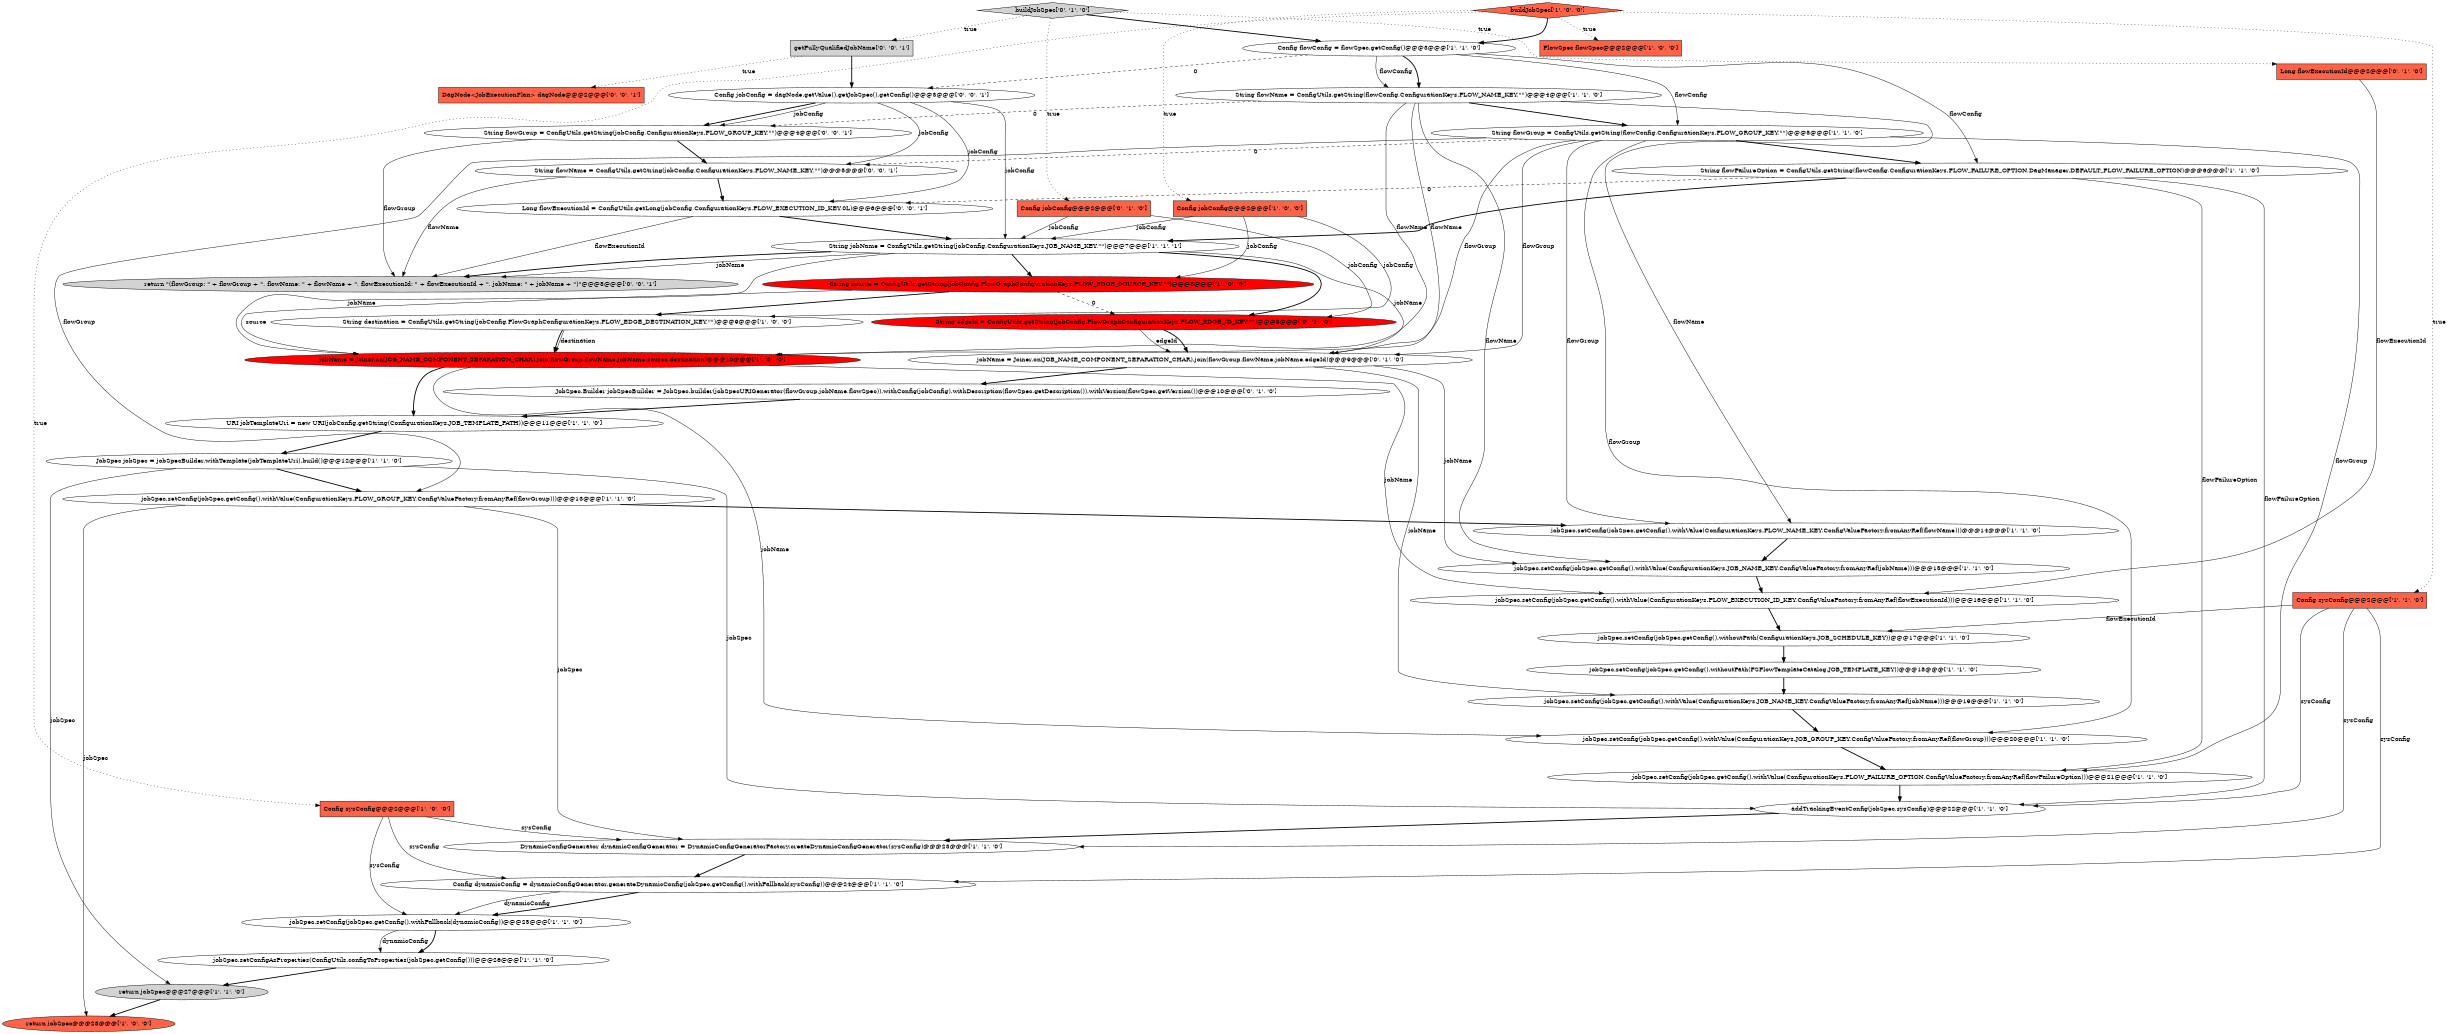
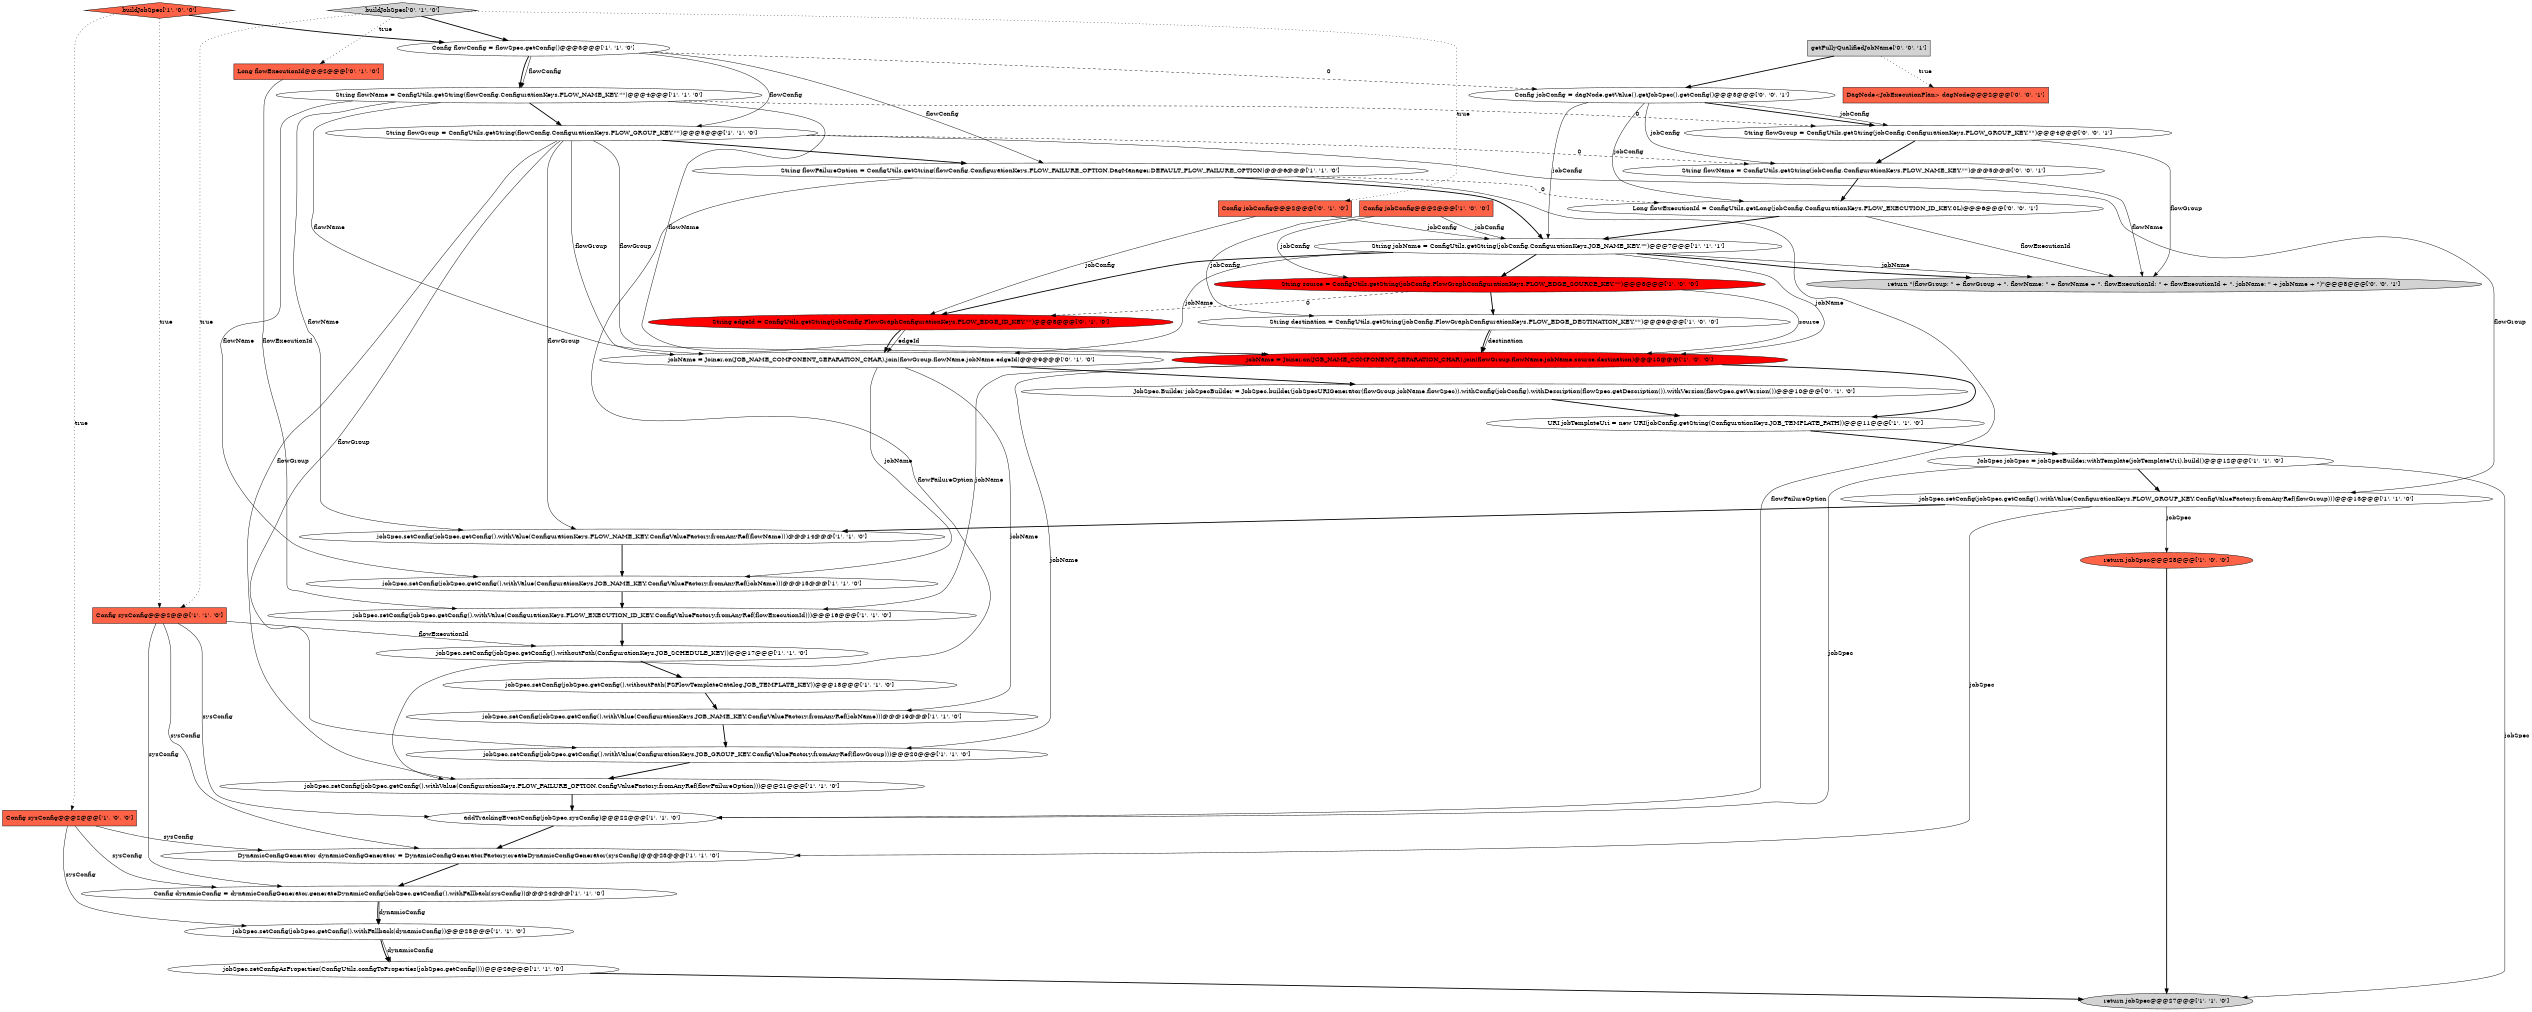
(962, 28) -> (200, 245)
(1188, 32) -> none
(1611, 48) -> none
(137, 1007) -> (2167, 778)
